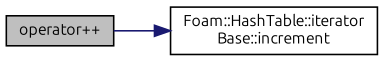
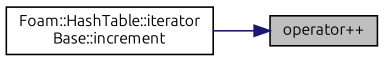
(134, 31) -> (234, 31)
